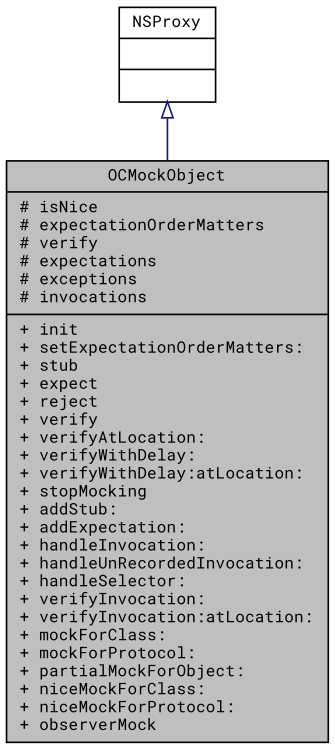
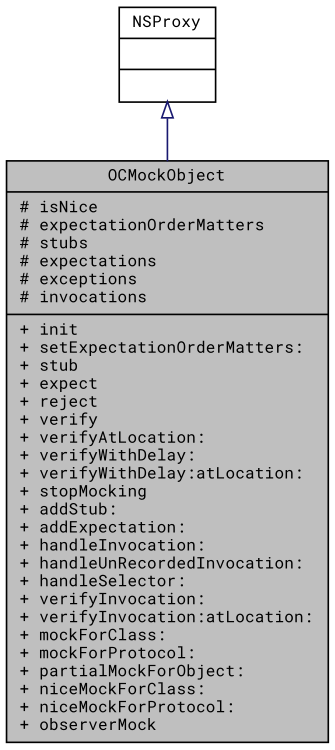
(60, 243) -> (55, 243)
